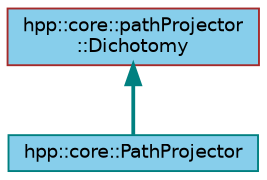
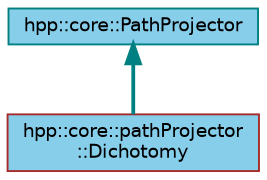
(133, 110) -> (133, 89)
